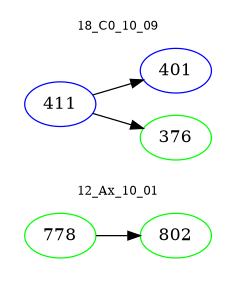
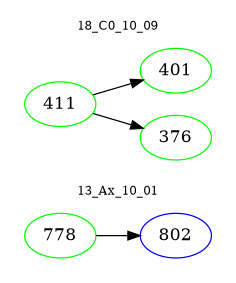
(176, 71) -> (176, 71)
(60, 104) -> (60, 104)
(118, 192) -> (118, 192)
(176, 236) -> (176, 236)
